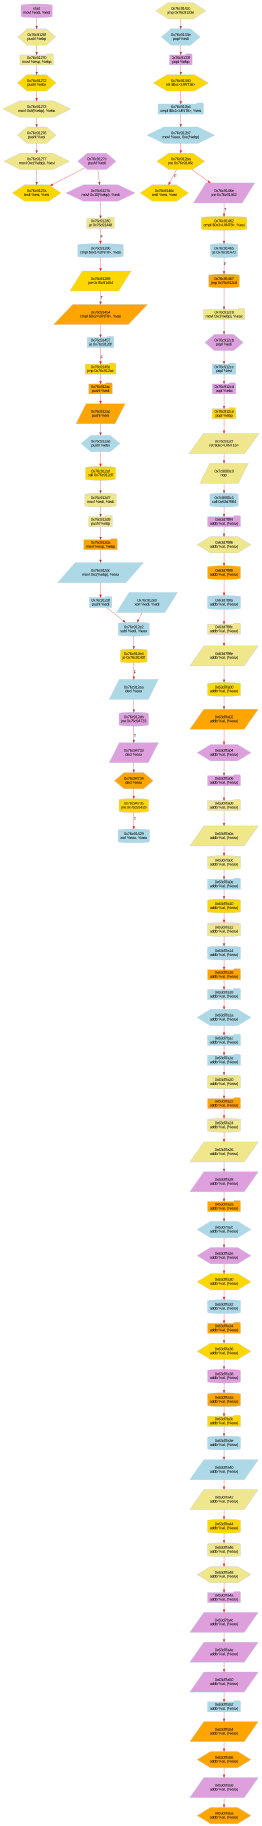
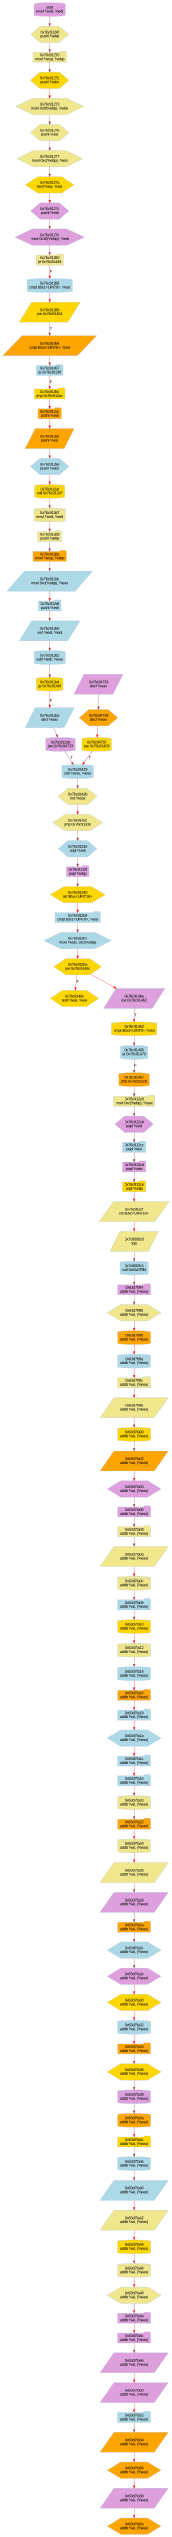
(69, 176) -> (50, 197)
(115, 614) -> (50, 615)
(134, 733) -> (68, 757)
none -> (78, 796)
(224, 1622) -> (134, 2338)
